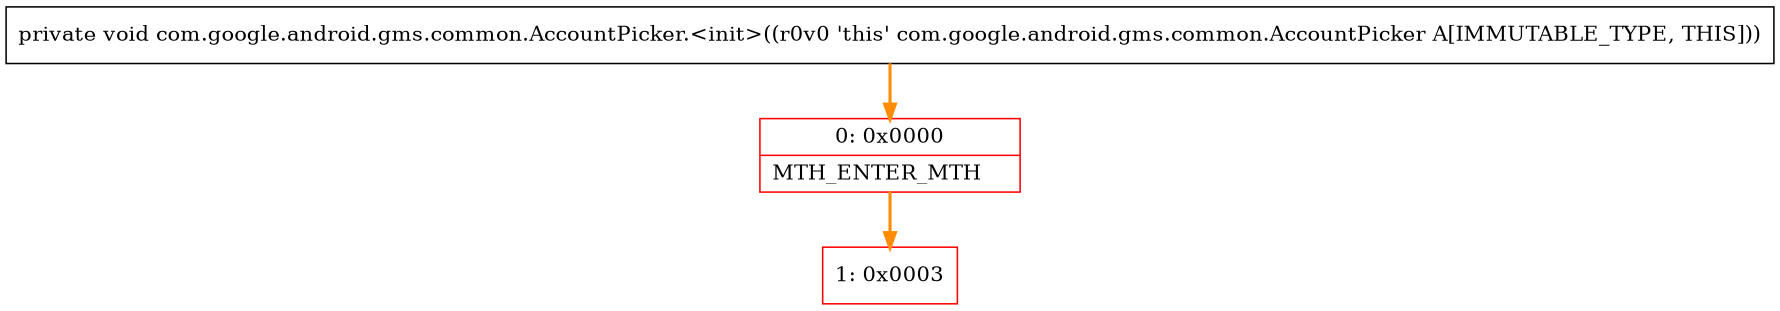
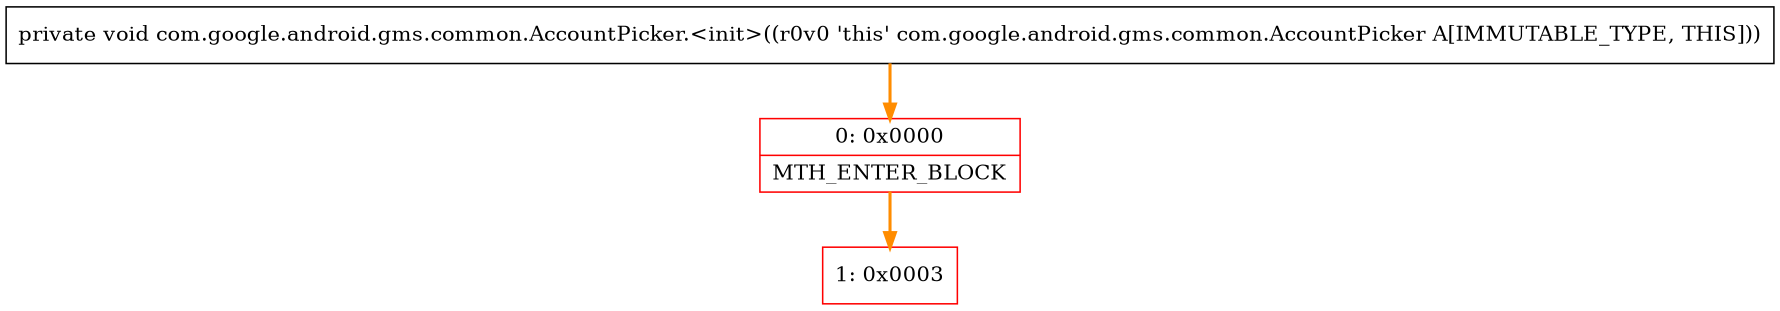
(877, 173) -> (890, 173)
